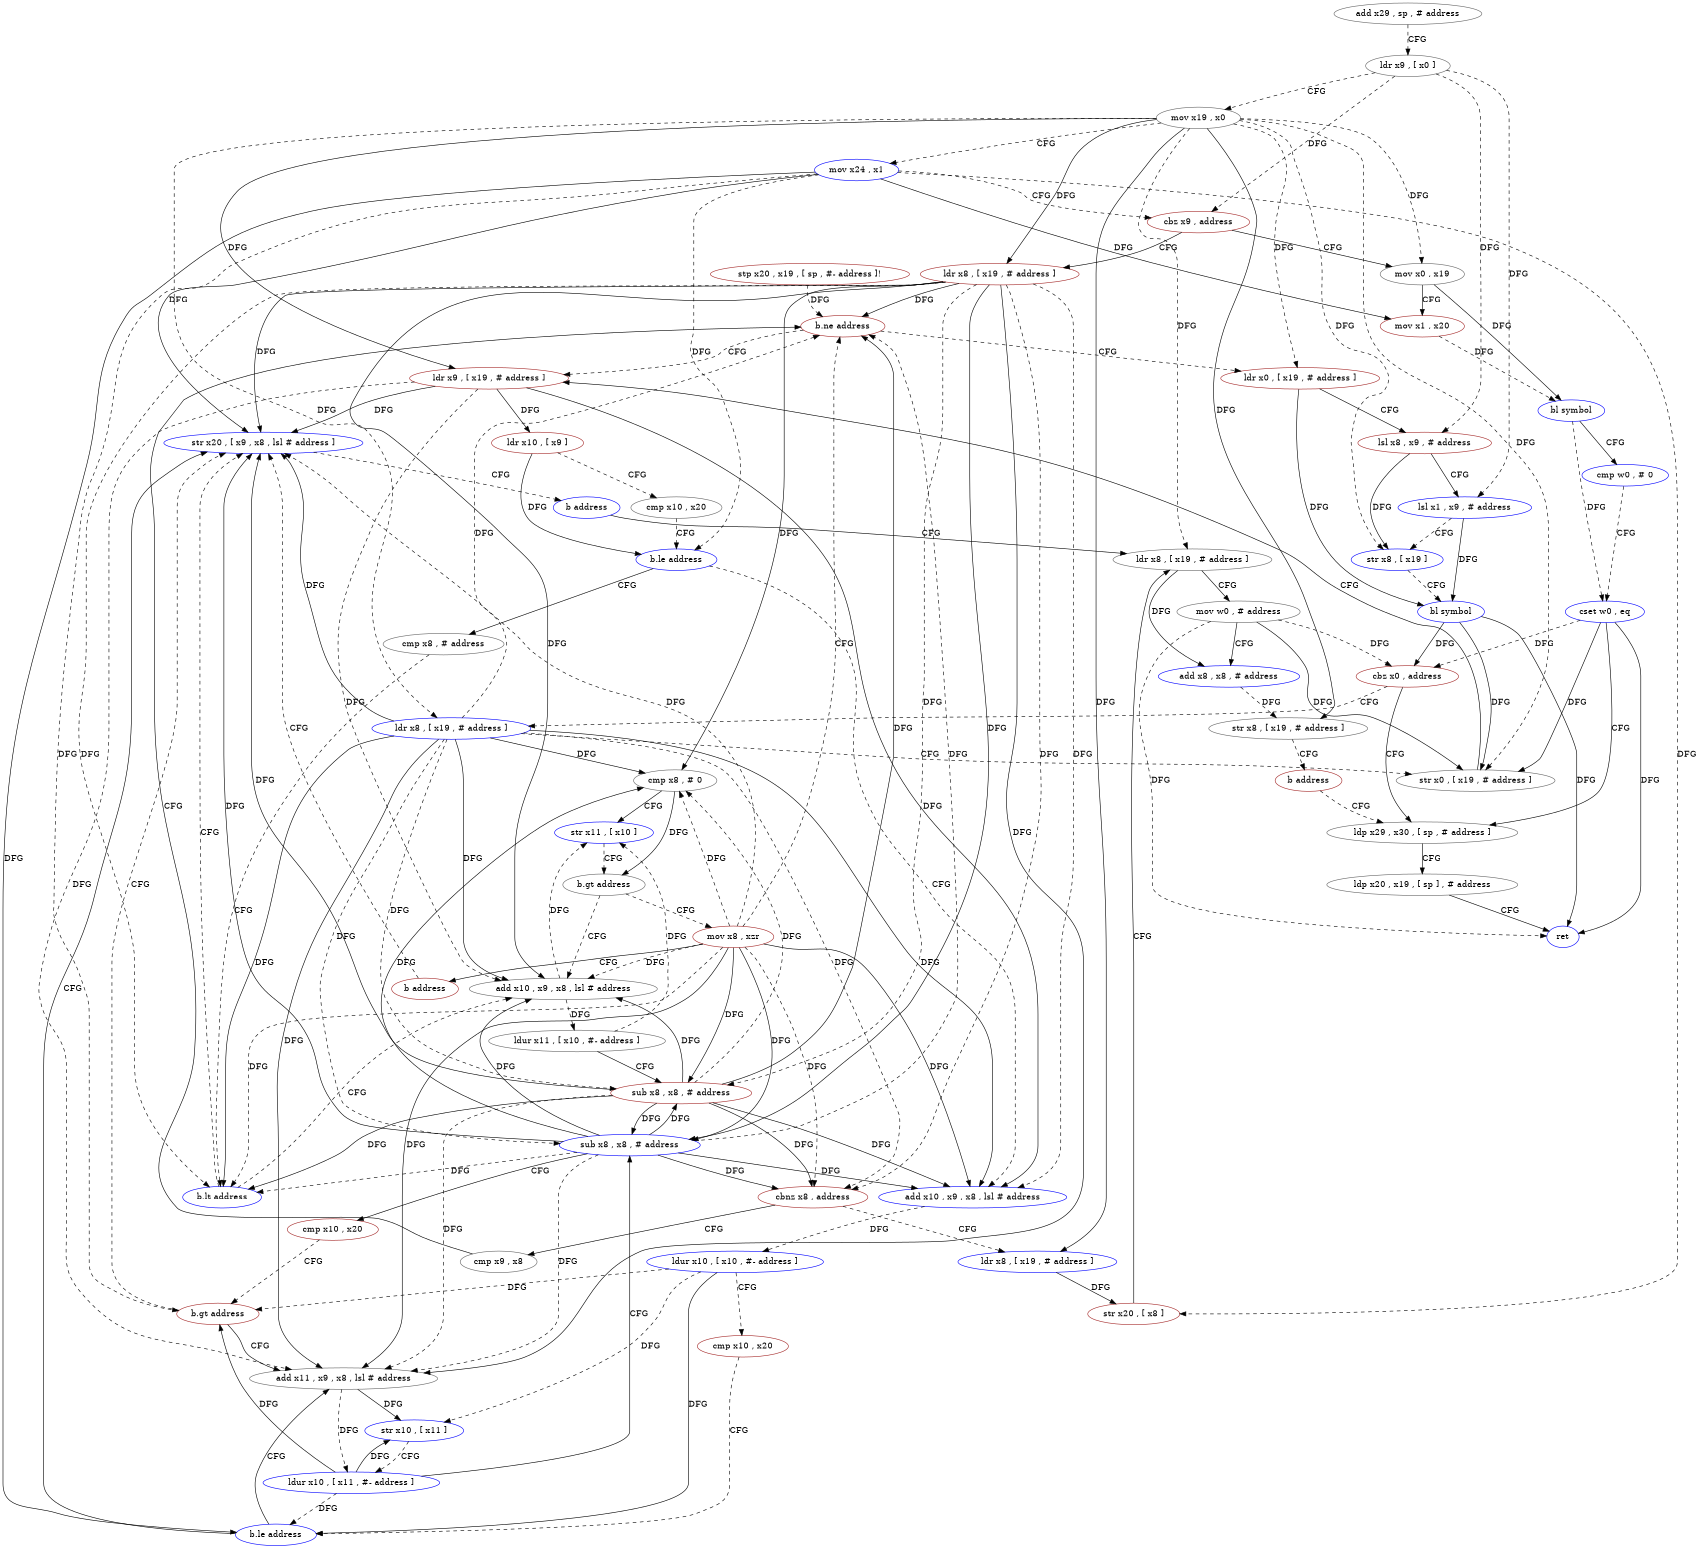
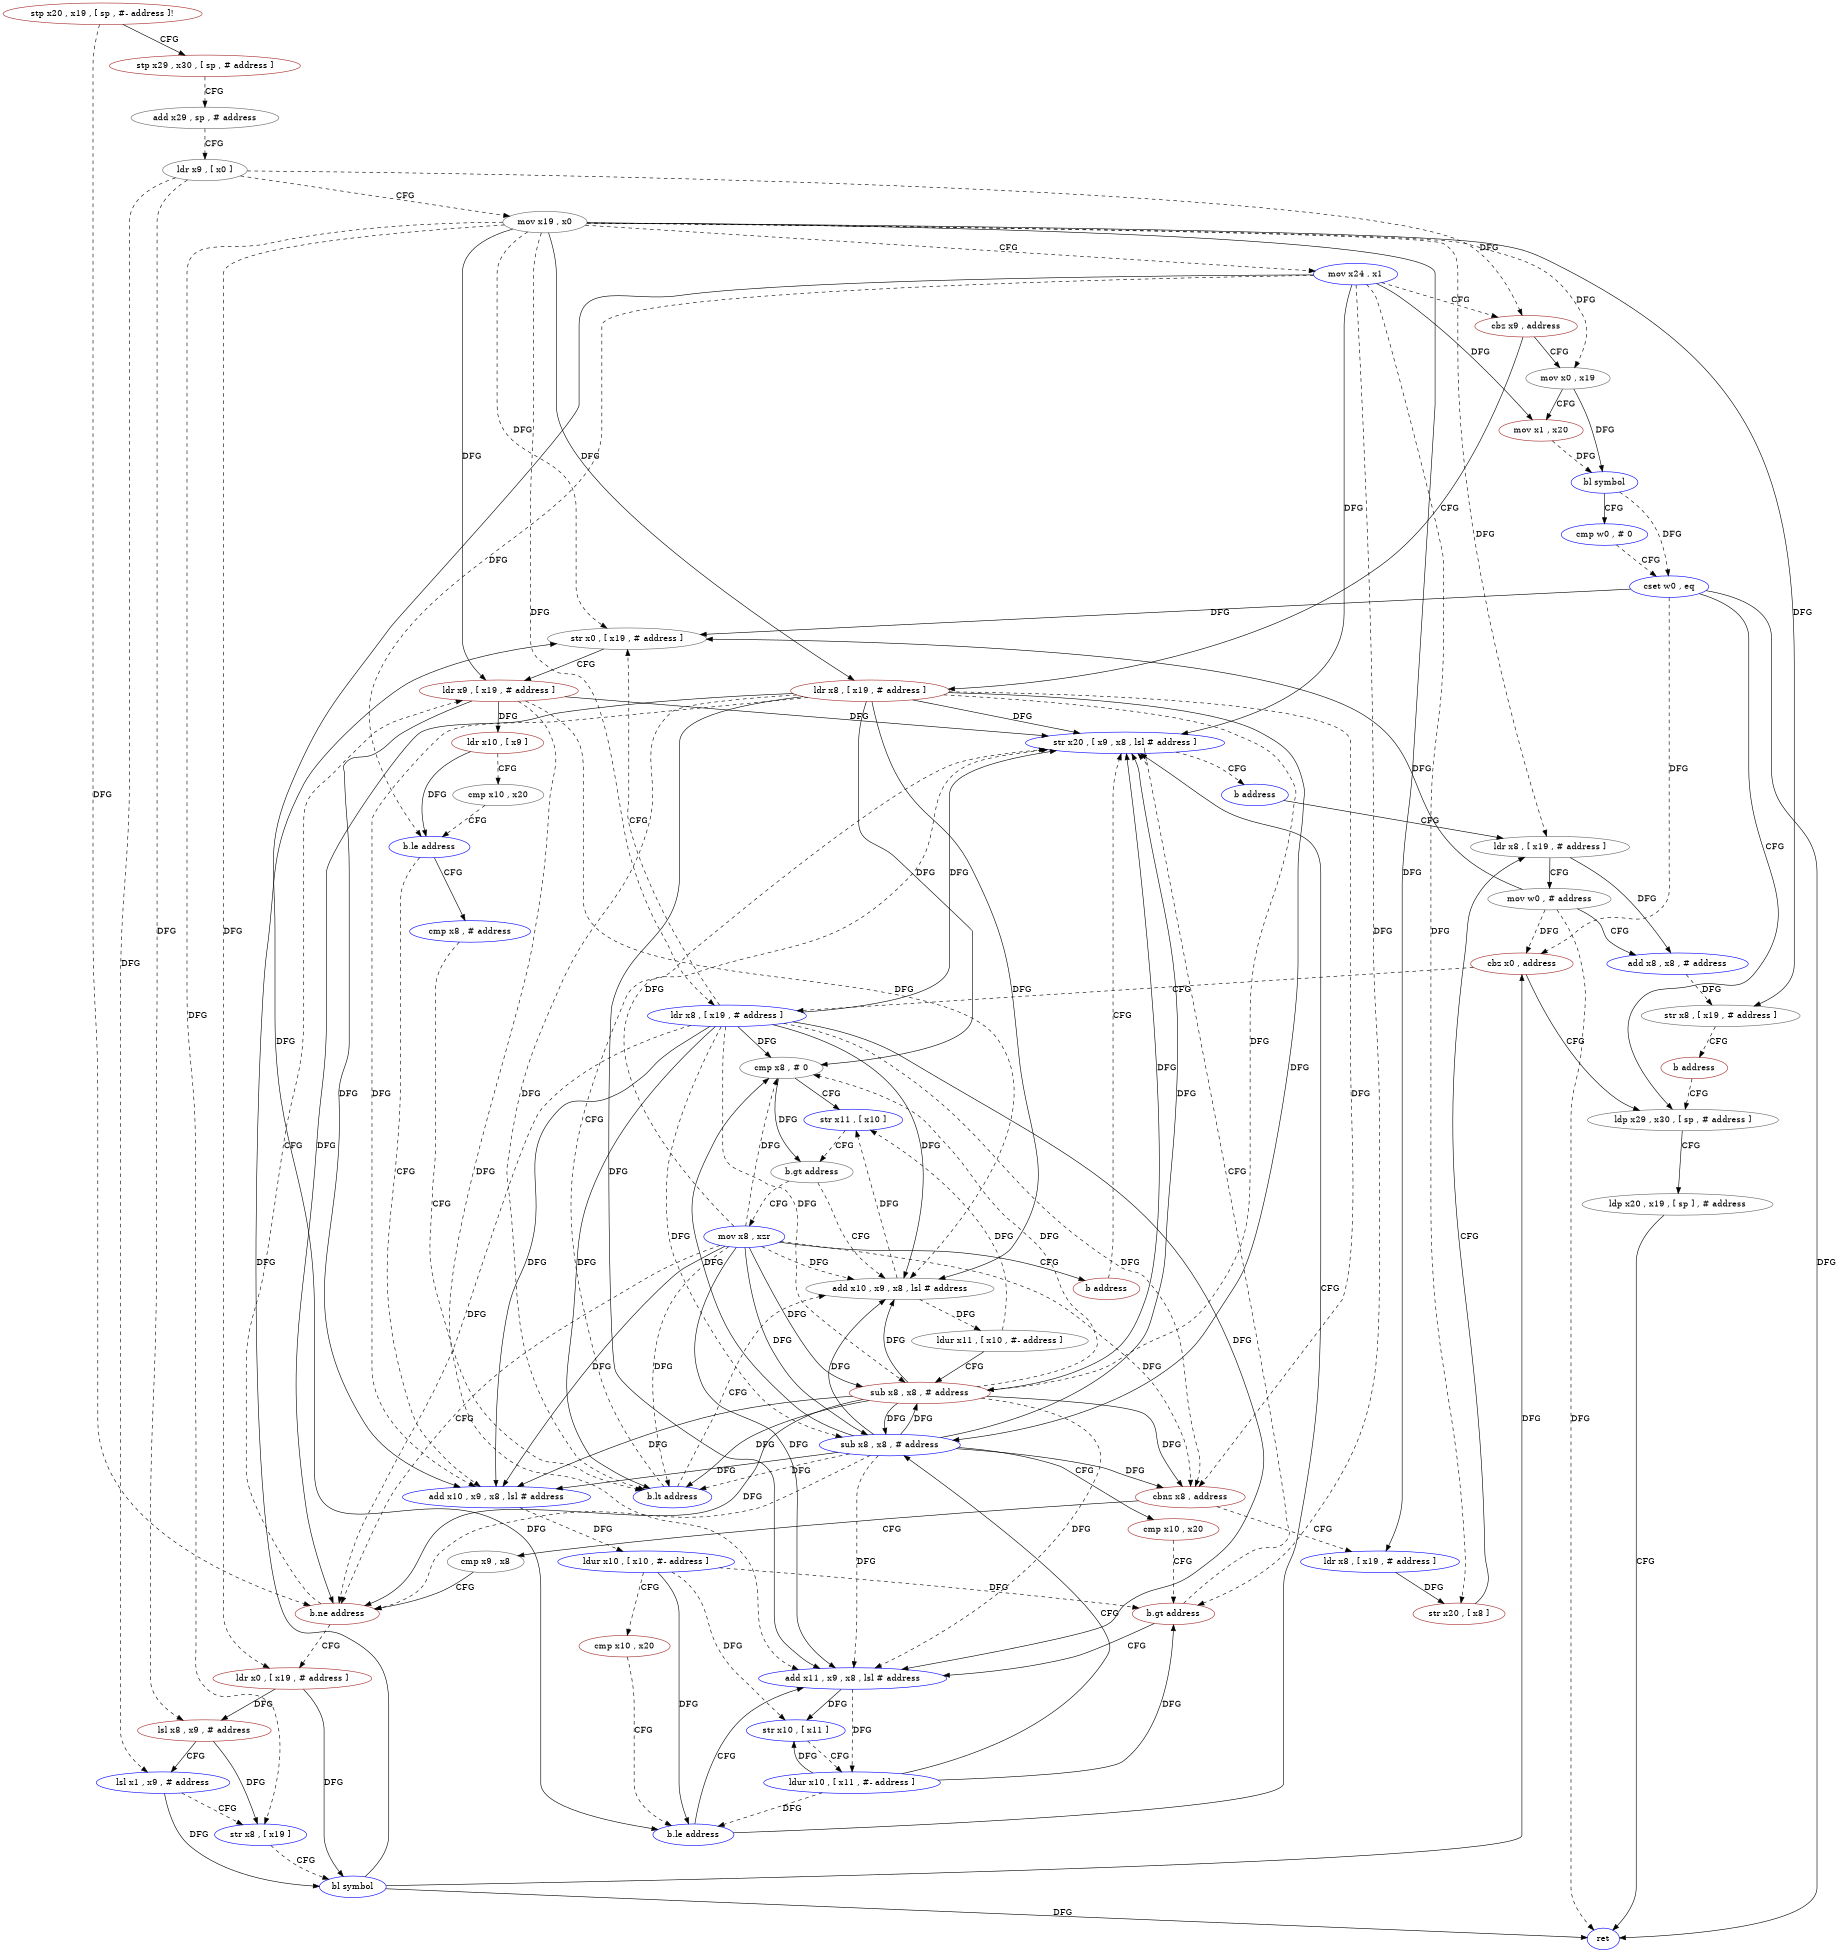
none -> (205, 66)
(1390, 411) -> (264, 1705)
(444, 644) -> (470, 931)
(733, 937) -> (744, 1237)
(344, 1379) -> (853, 1679)
